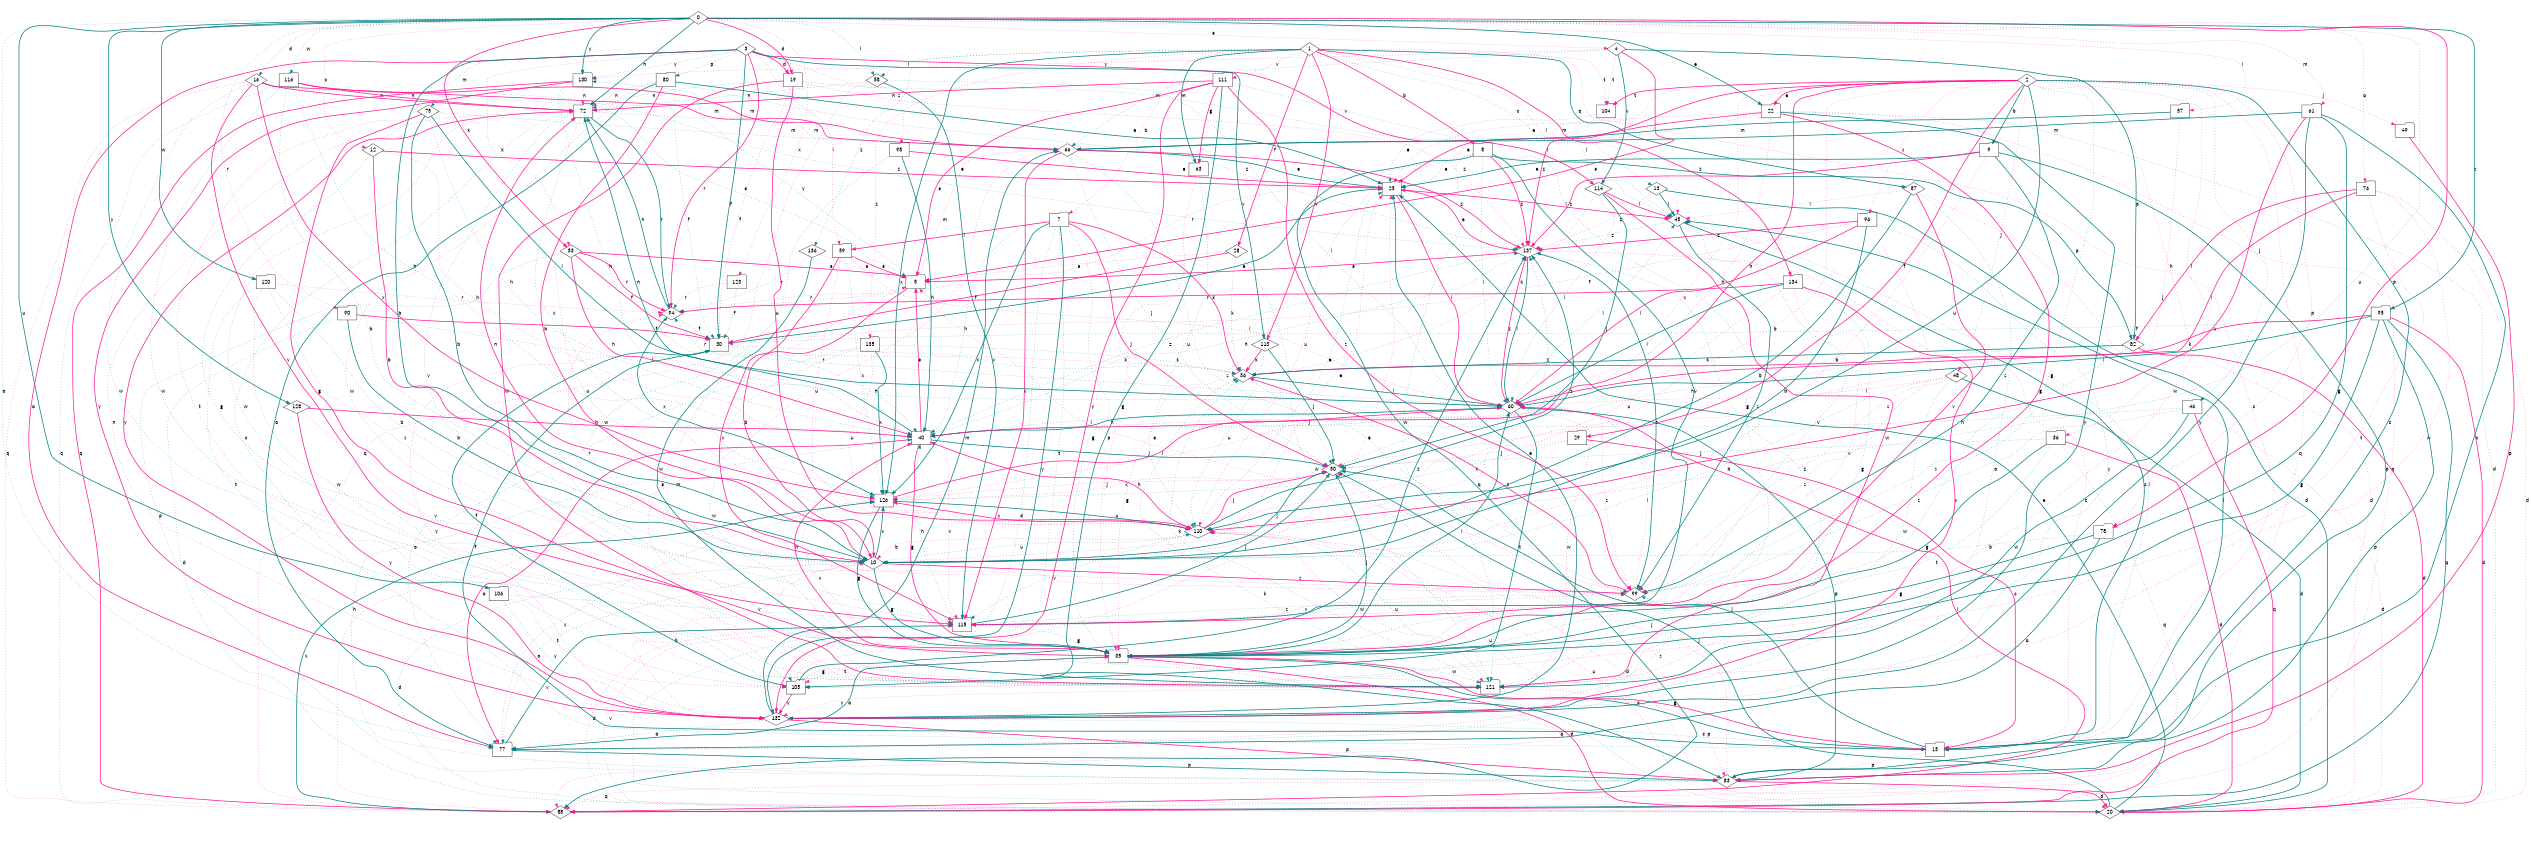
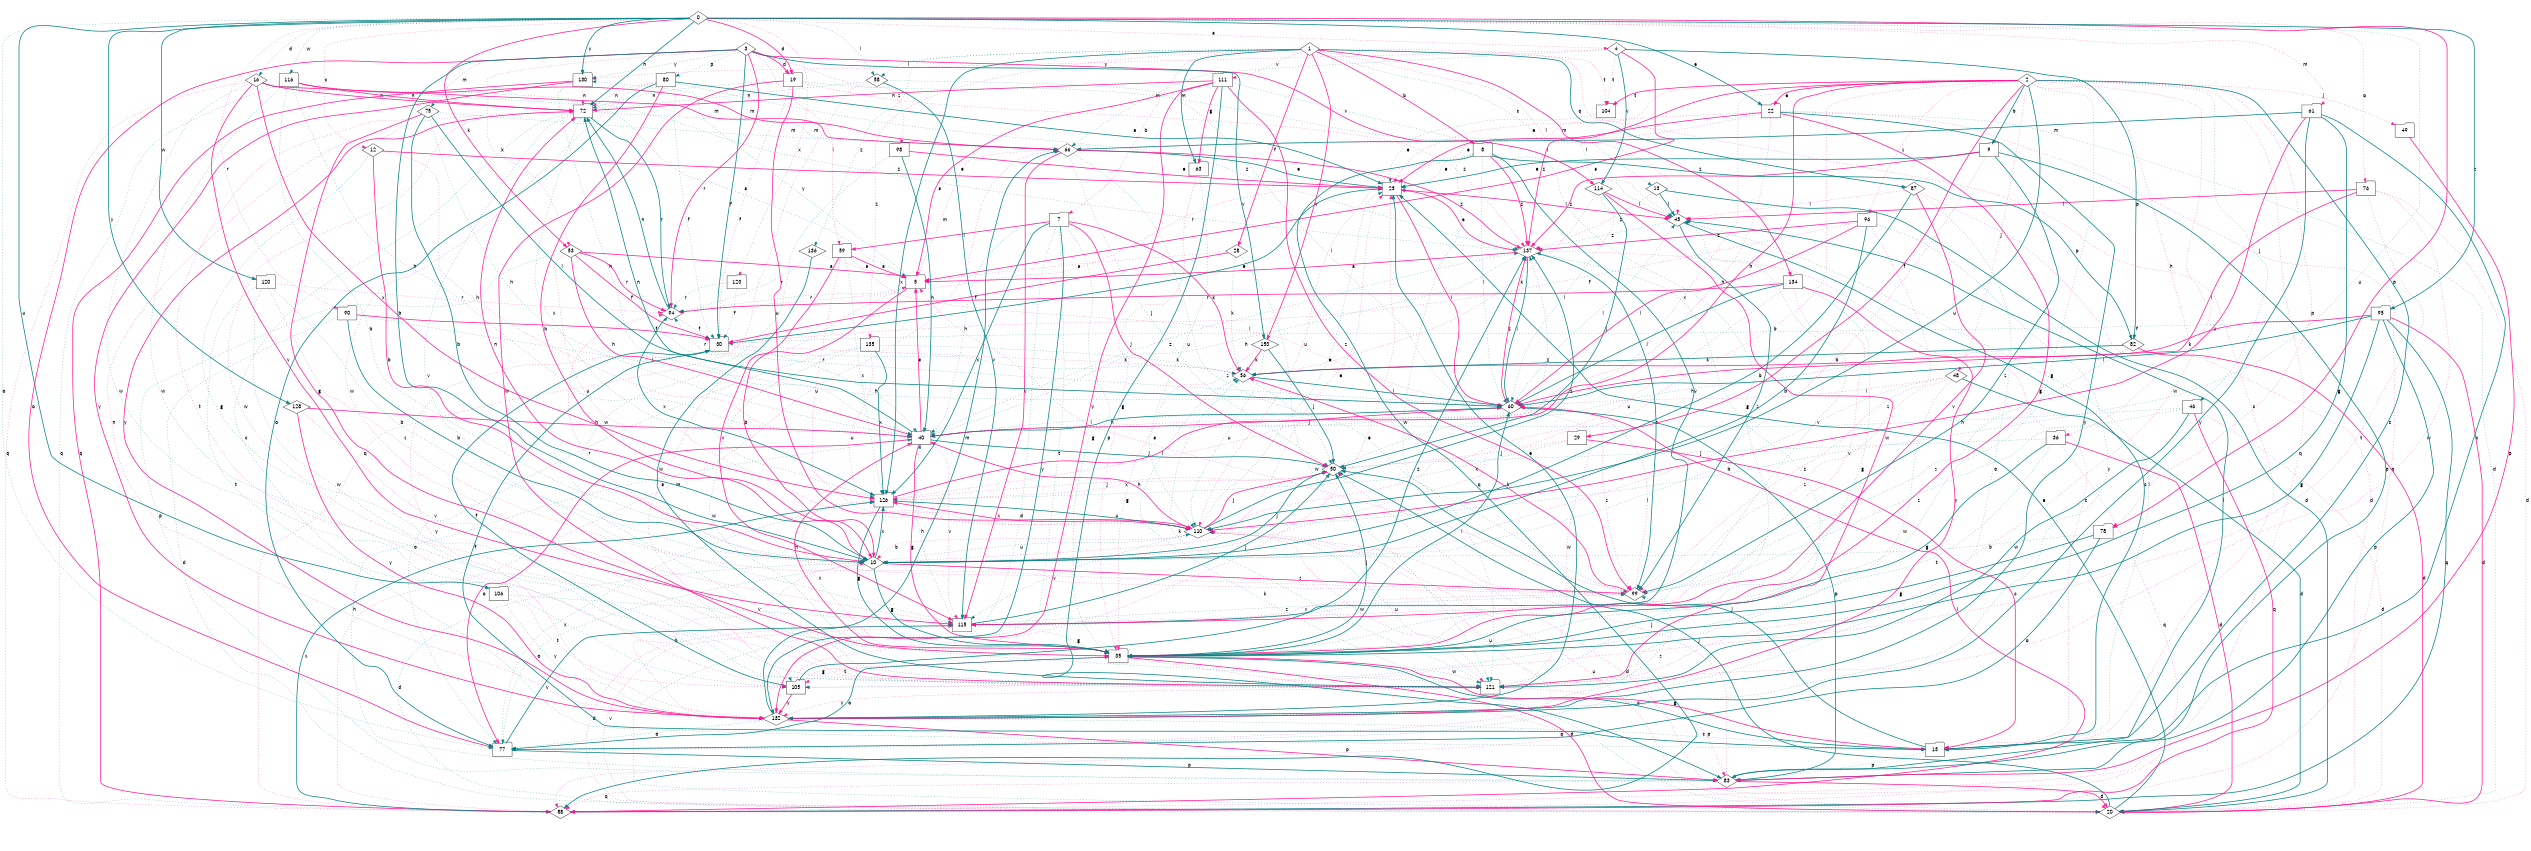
(2180, 111) -> none
(2225, 229) -> (2040, 204)
(1265, 345) -> (1265, 345)
(1274, 667) -> none
